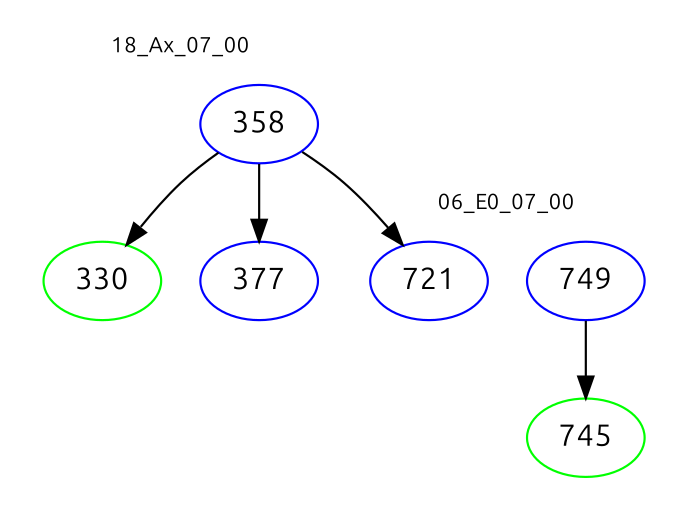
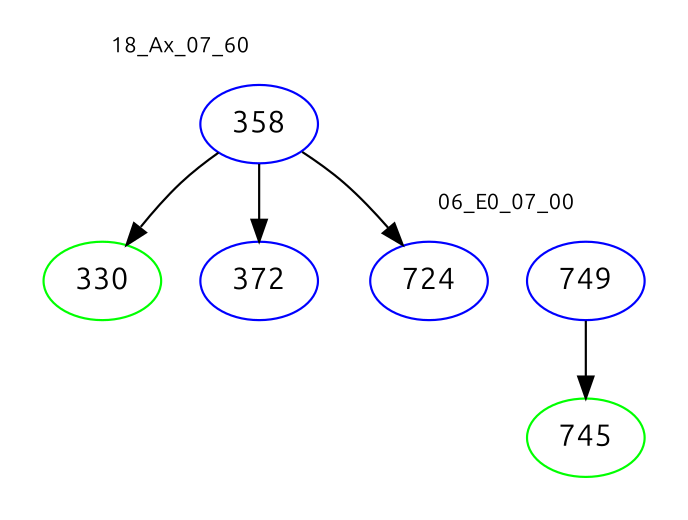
(181, 47) -> (181, 47)
(259, 281) -> (259, 281)
(429, 281) -> (429, 281)
